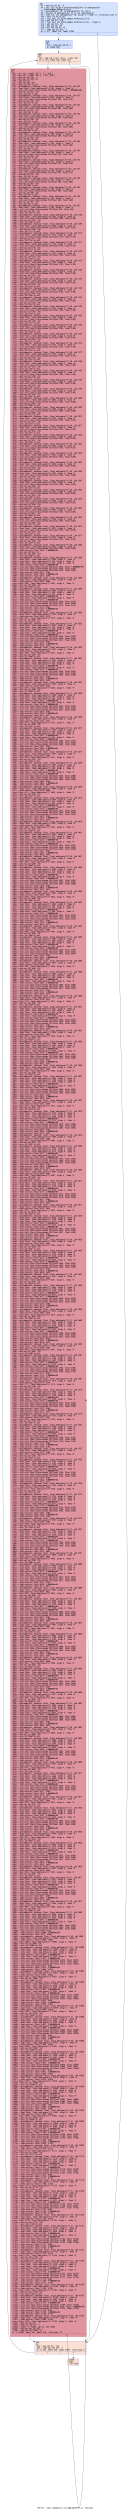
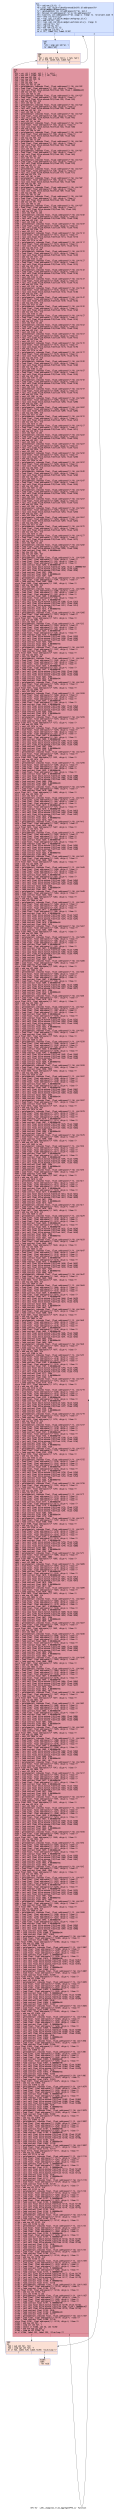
(93, 1194) -> (88, 52)
